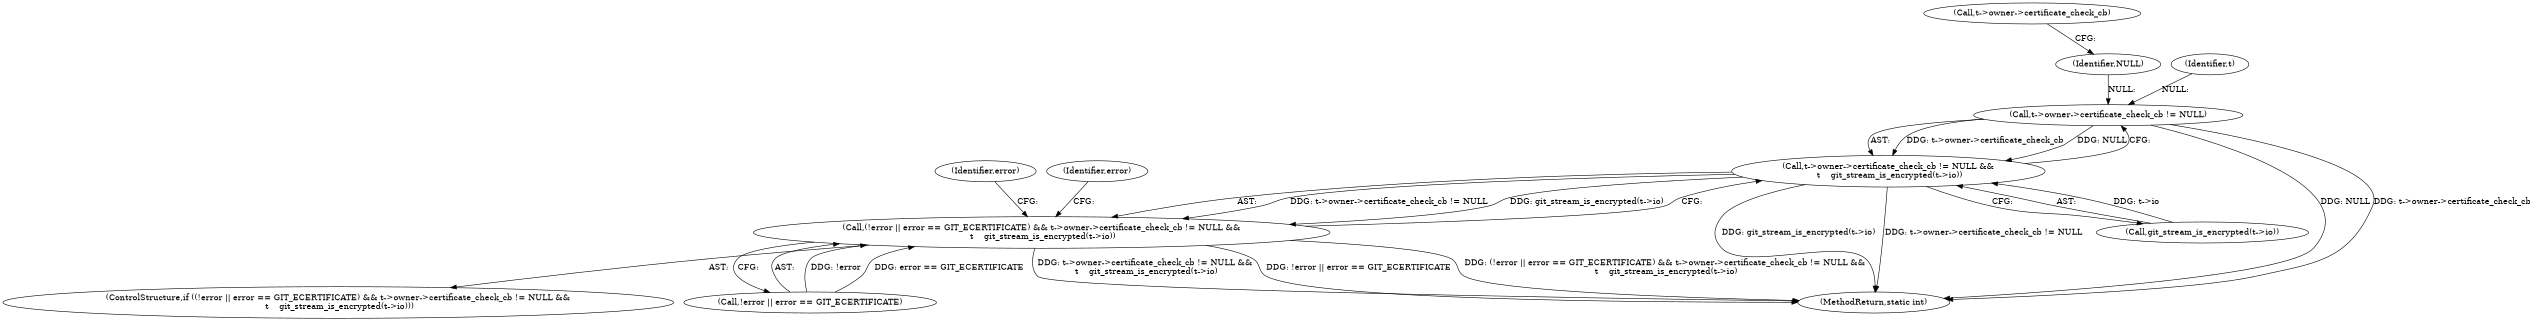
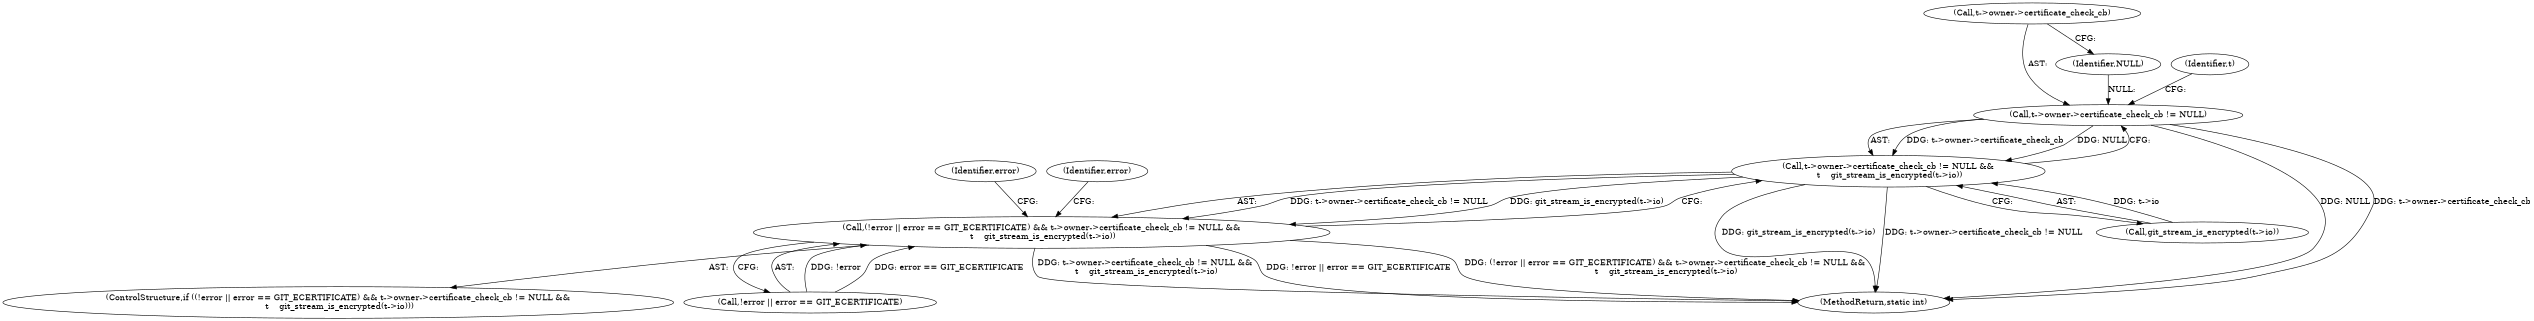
none -> (2027, 72)
(2177, 90) -> (2177, 90)
